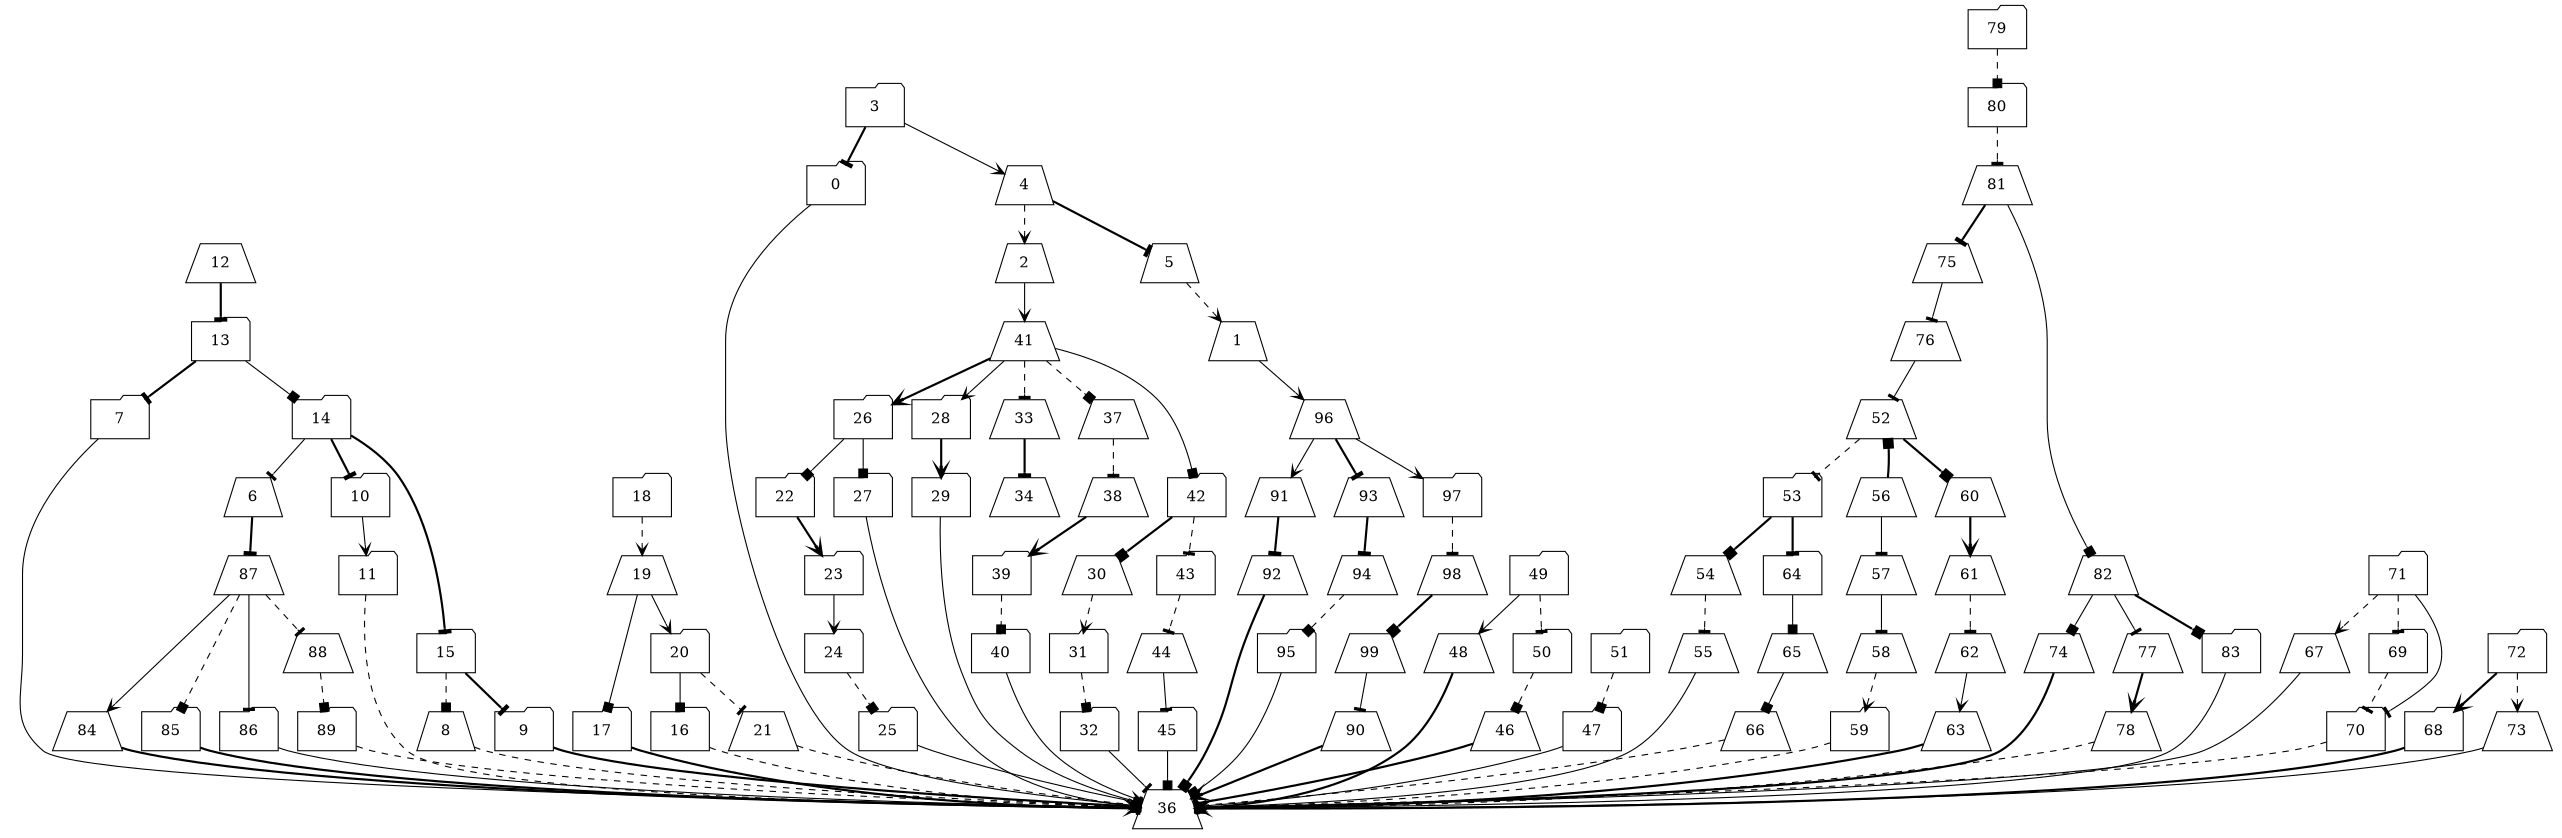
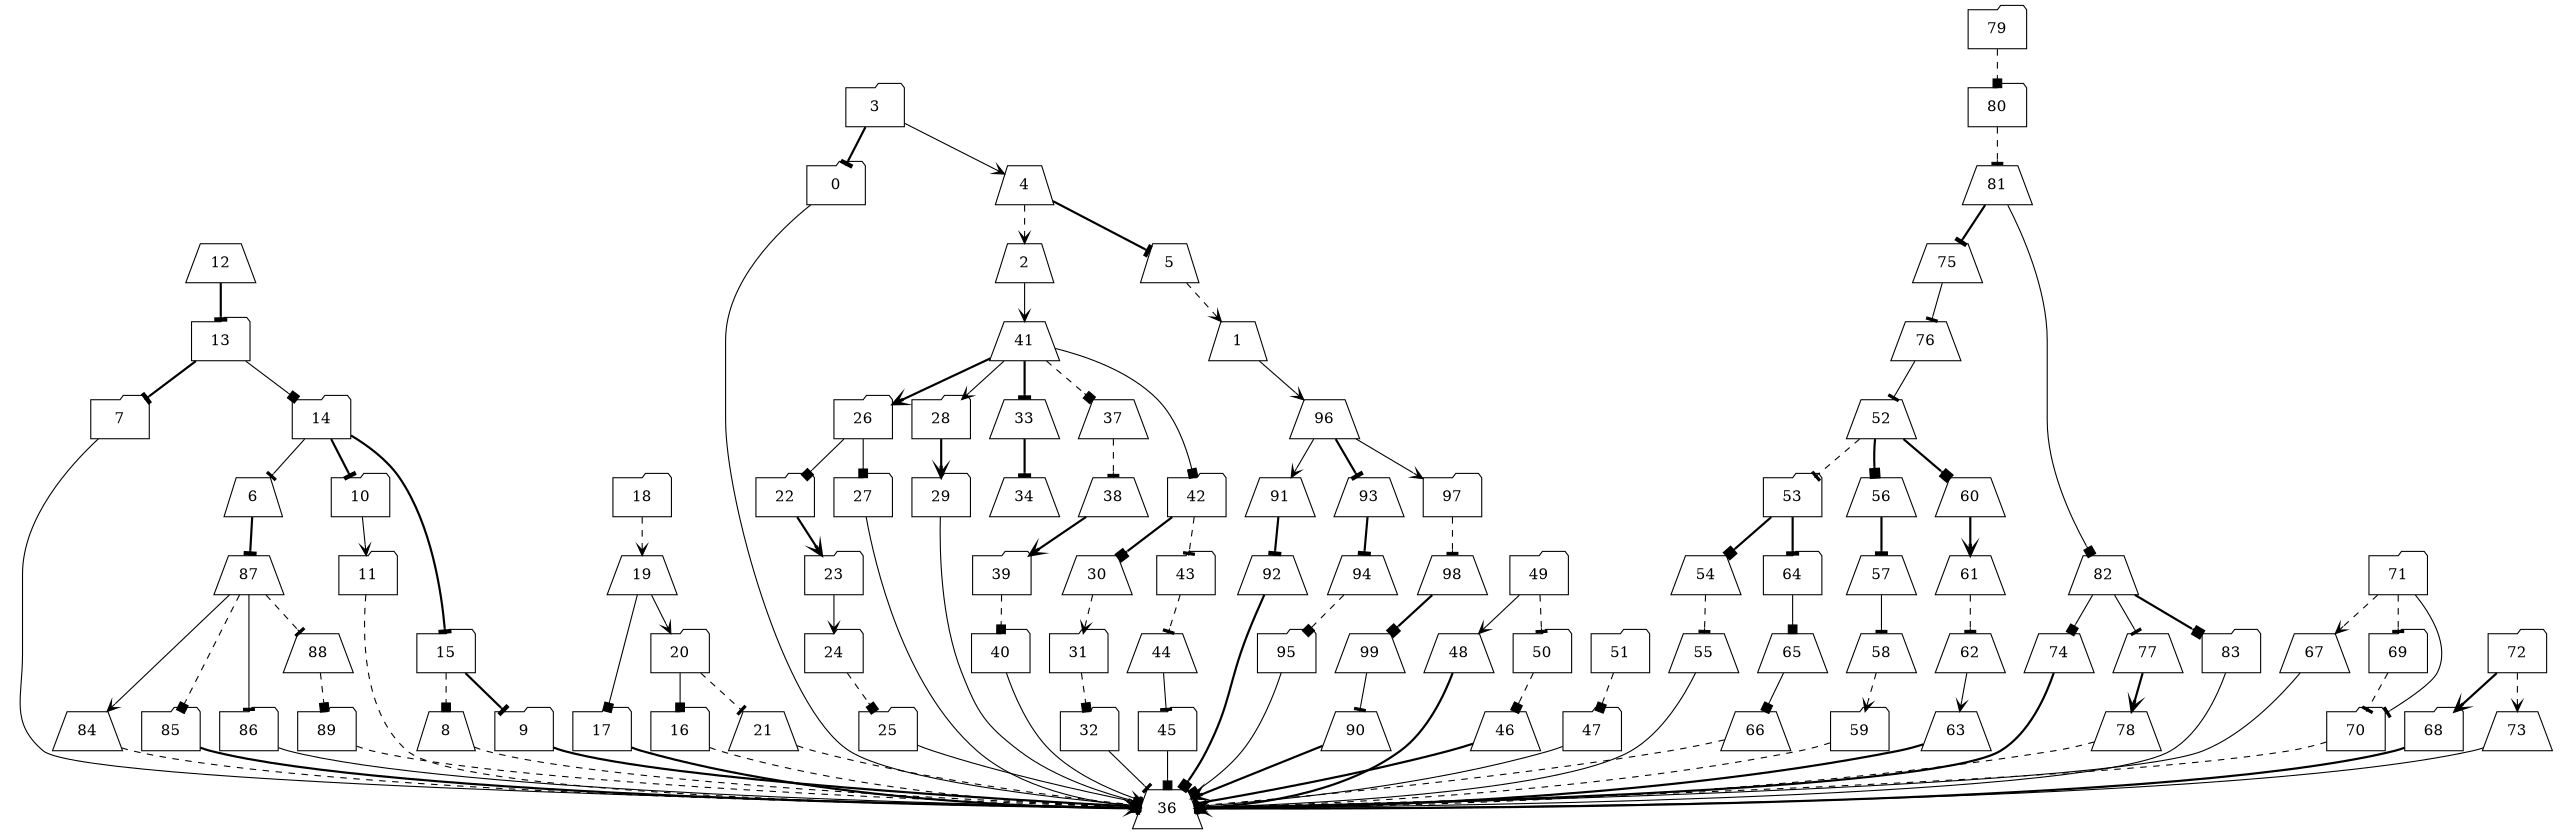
(1025, 378) -> (1025, 378)
(1889, 464) -> (1874, 453)
(1881, 534) -> (1881, 534)
(627, 794) -> (627, 794)
